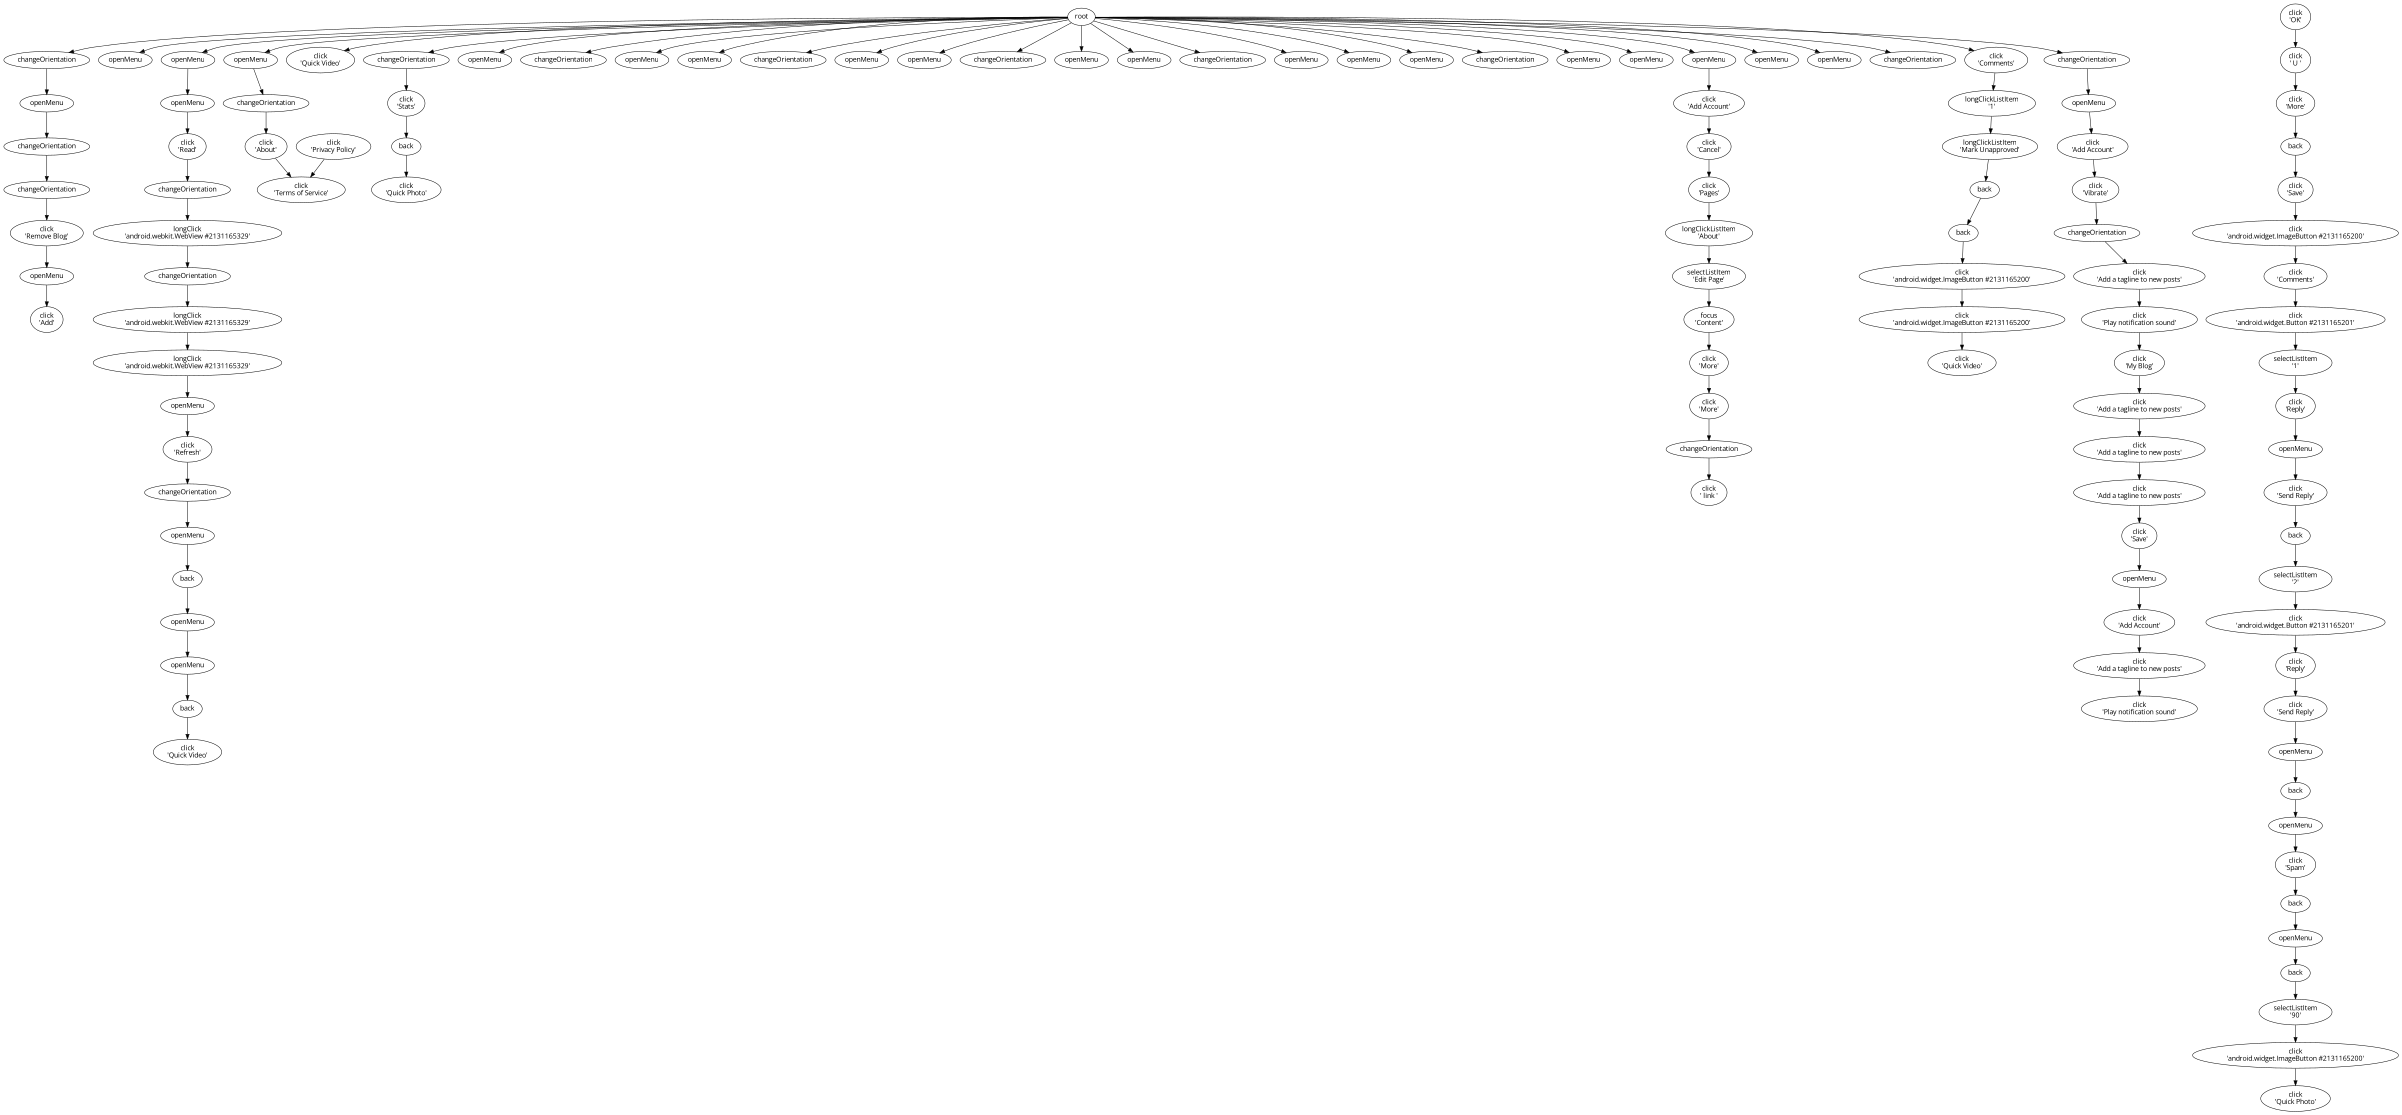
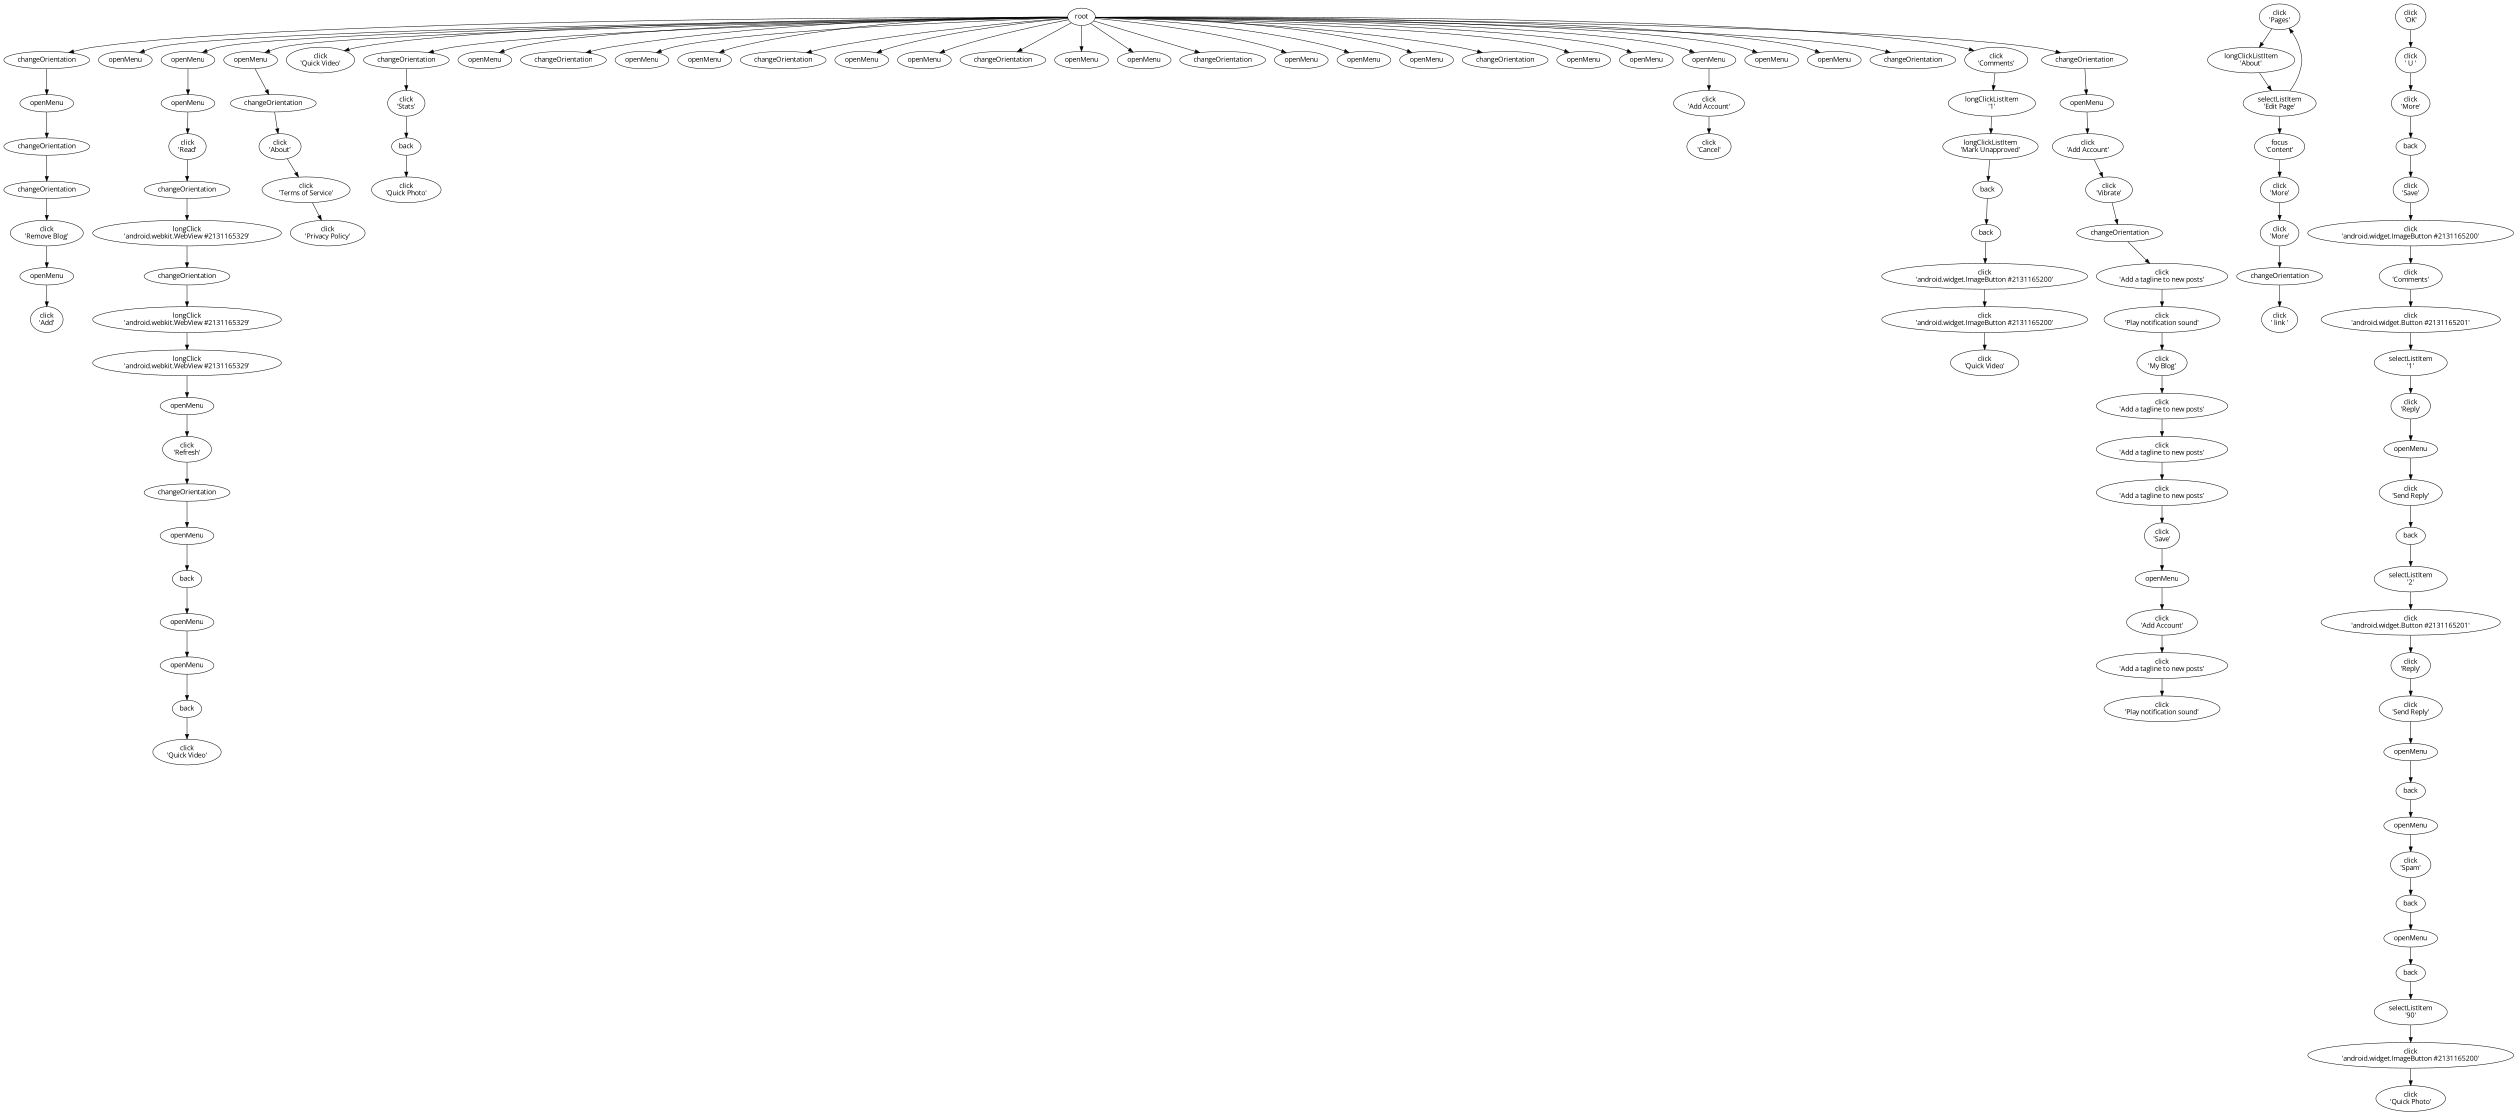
(319, 166) -> (316, 209)
(1709, 166) -> (2302, 62)
